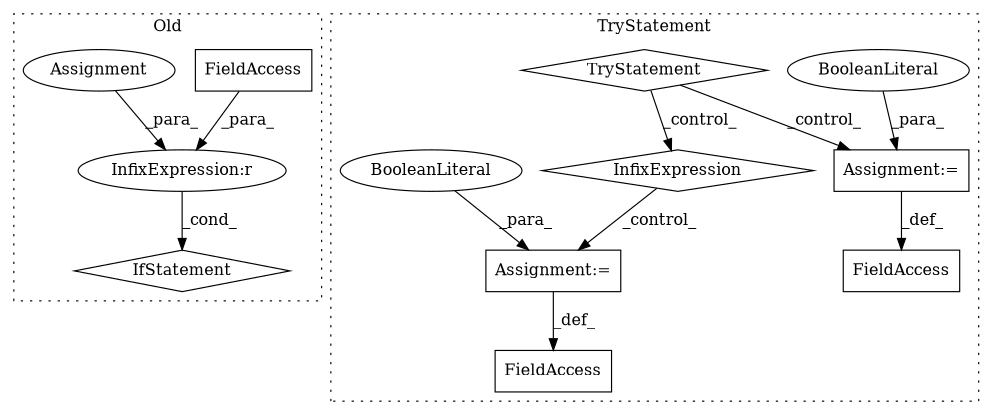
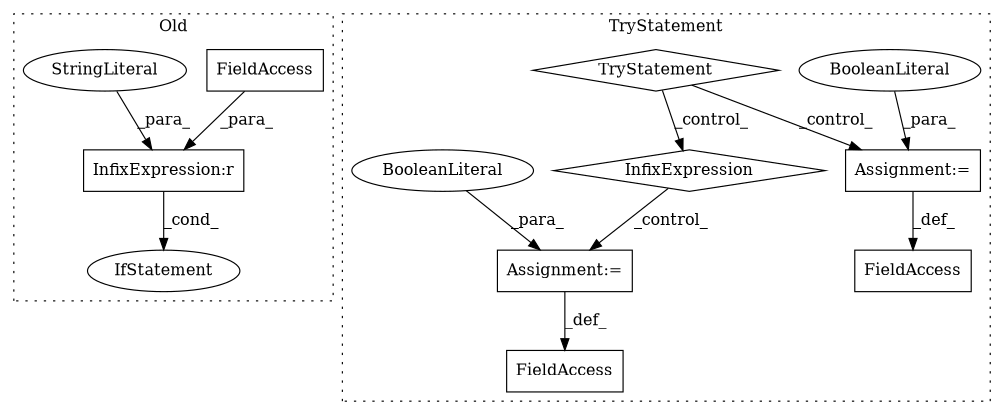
(99, 70) -> (105, 70)
(182, 171) -> (164, 171)
(182, 271) -> (164, 271)
